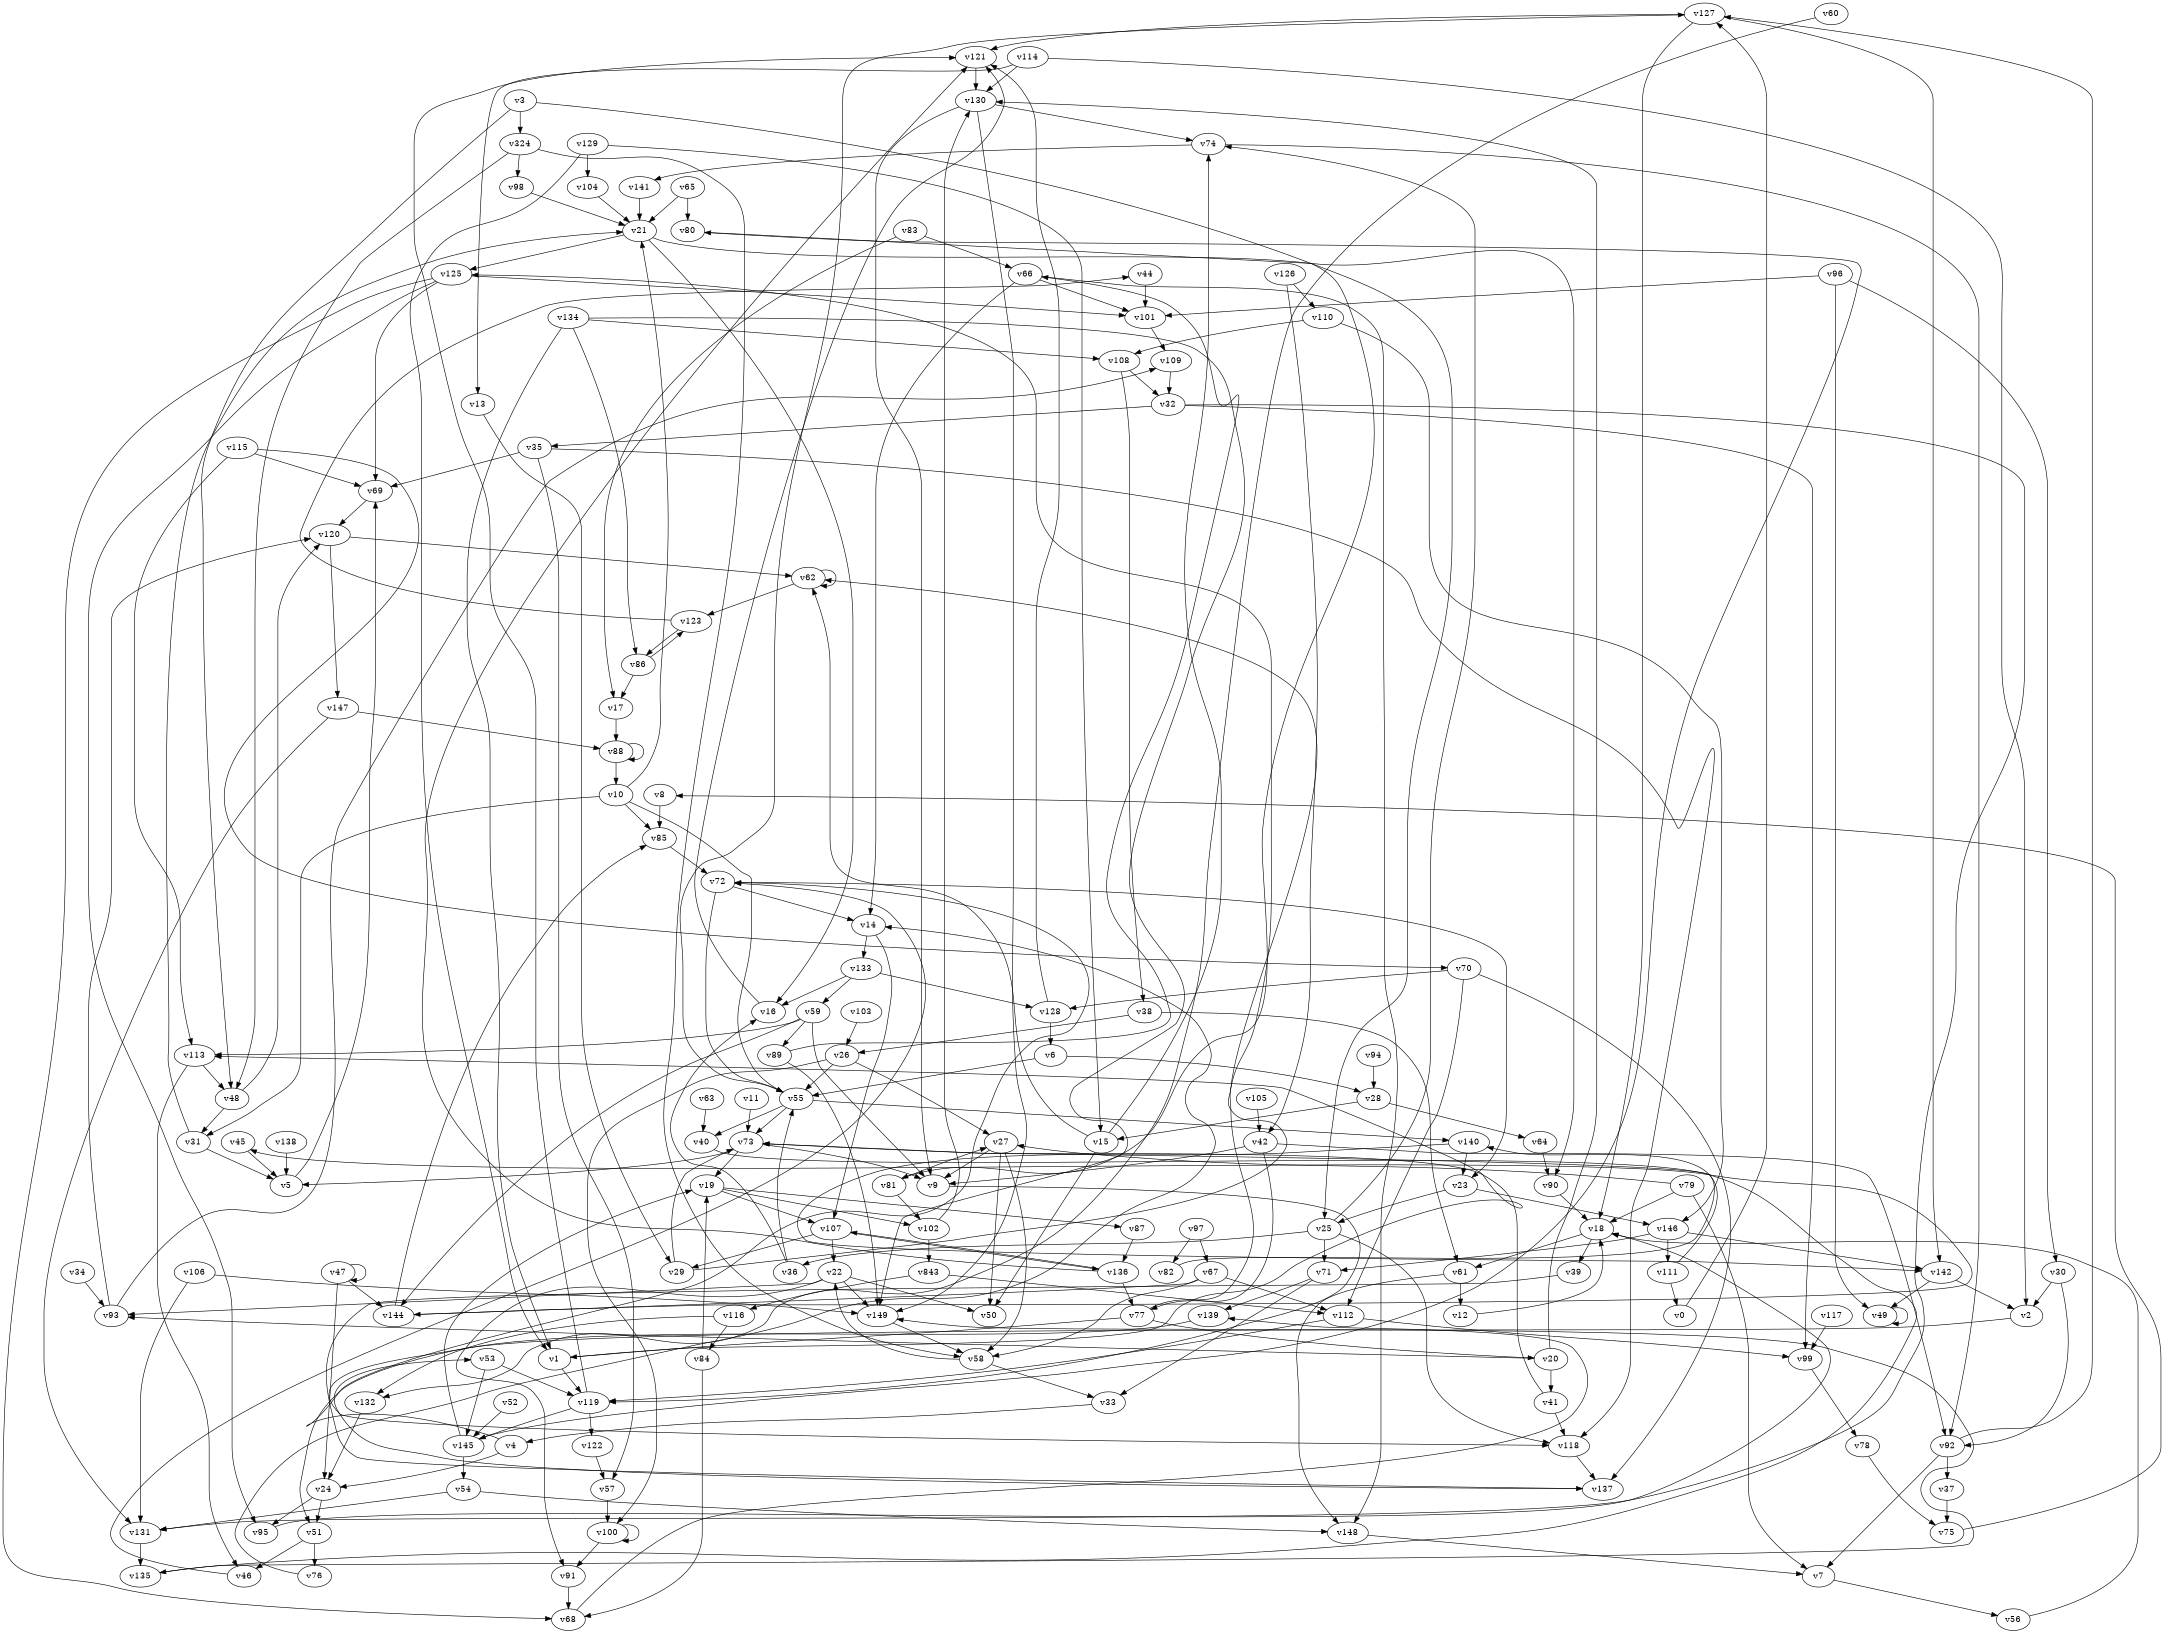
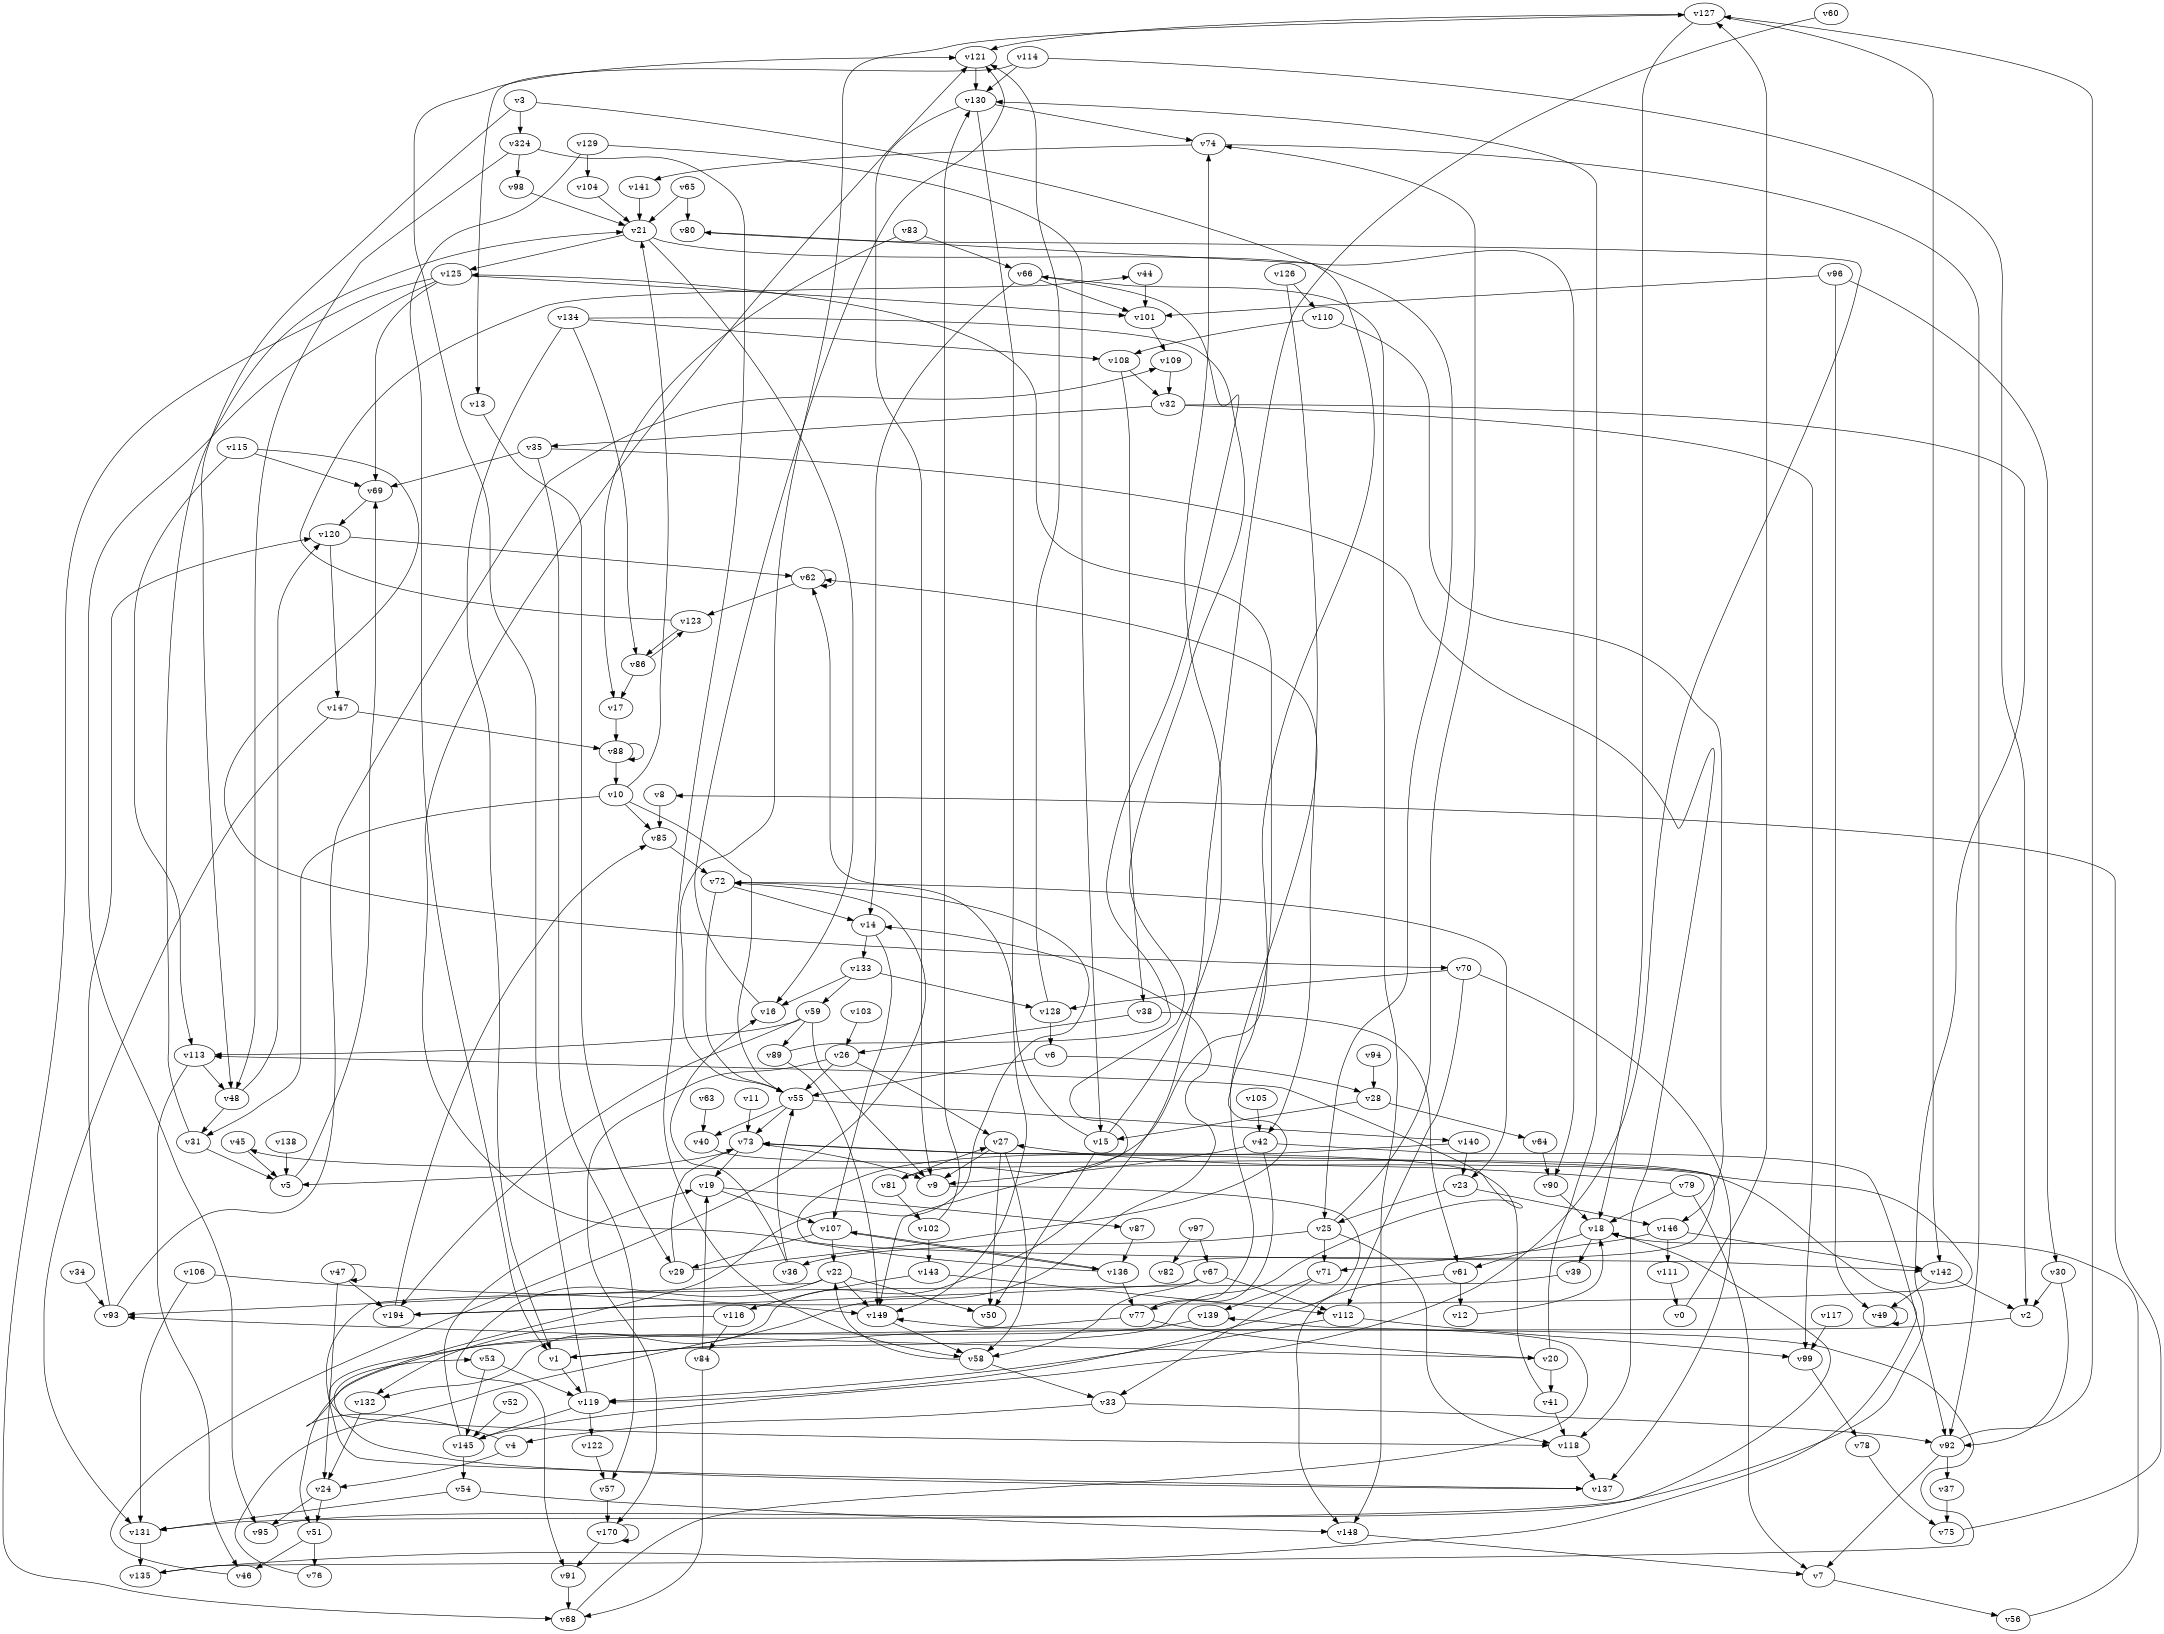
(1670, 1159) -> none
(813, 1207) -> none
(929, 1272) -> (929, 1272)
(394, 1316) -> (394, 1316)
none -> (1526, 1416)
(608, 1533) -> (608, 1533)
